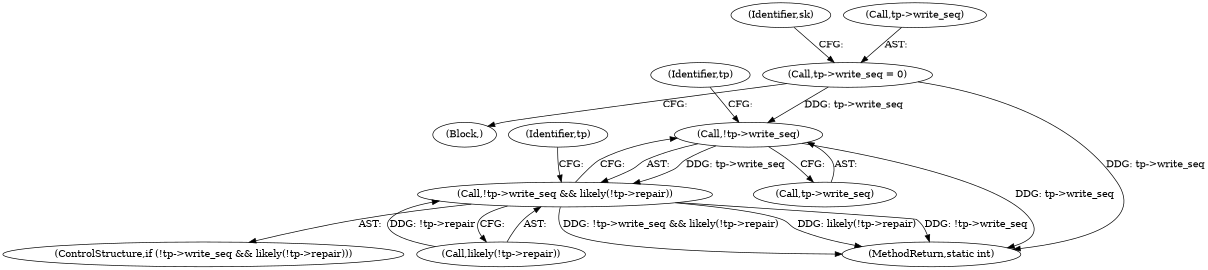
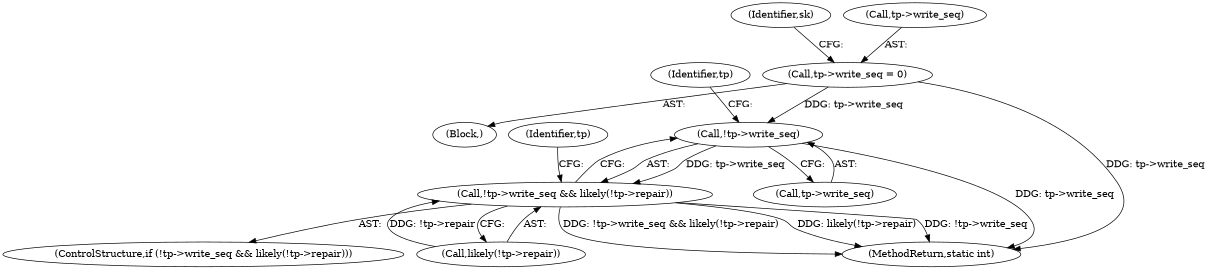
(677, 105) -> (676, 105)
